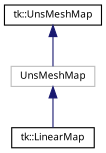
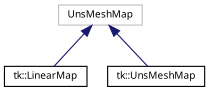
(53, 51) -> (132, 50)
